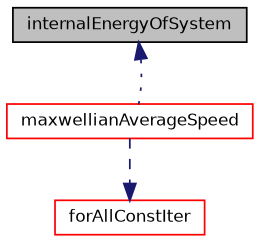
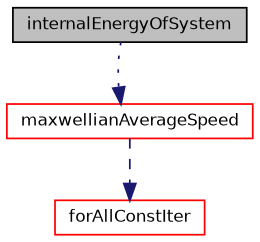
(141, 82) -> (118, 65)
